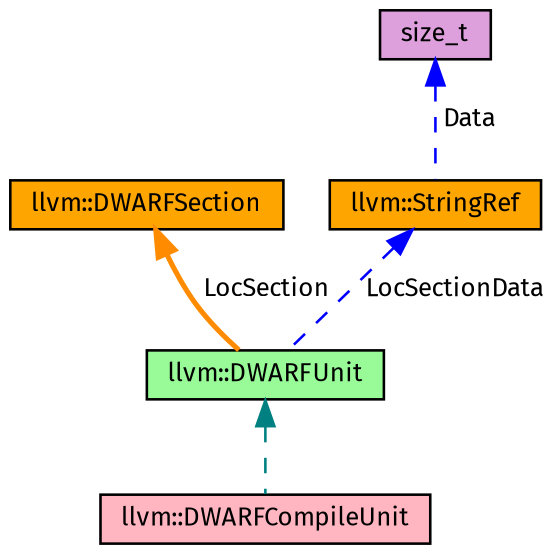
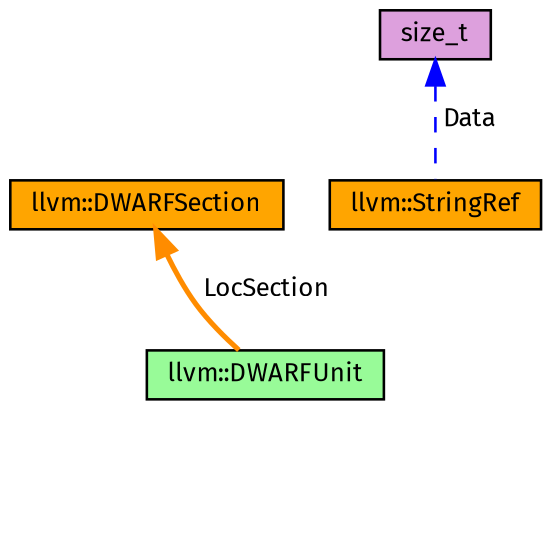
(341, 299) -> none
(265, 519) -> none
